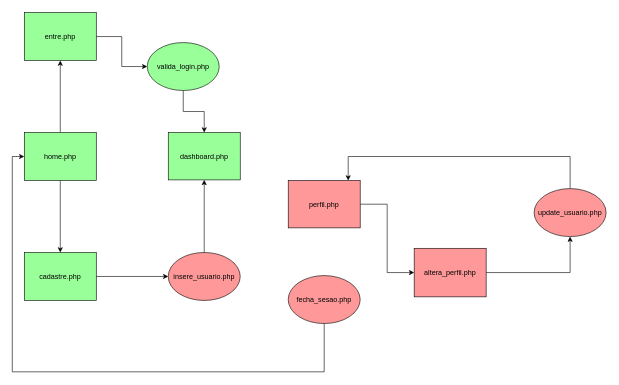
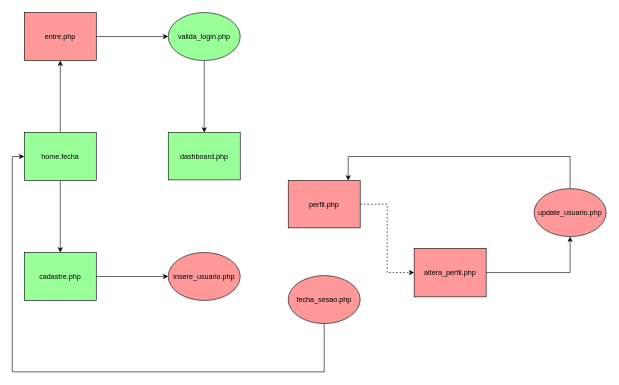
(60, 36) -> (60, 36)
(183, 66) -> (204, 36)
(60, 156) -> (60, 156)
(204, 185) -> none
(387, 236) -> (387, 236)
